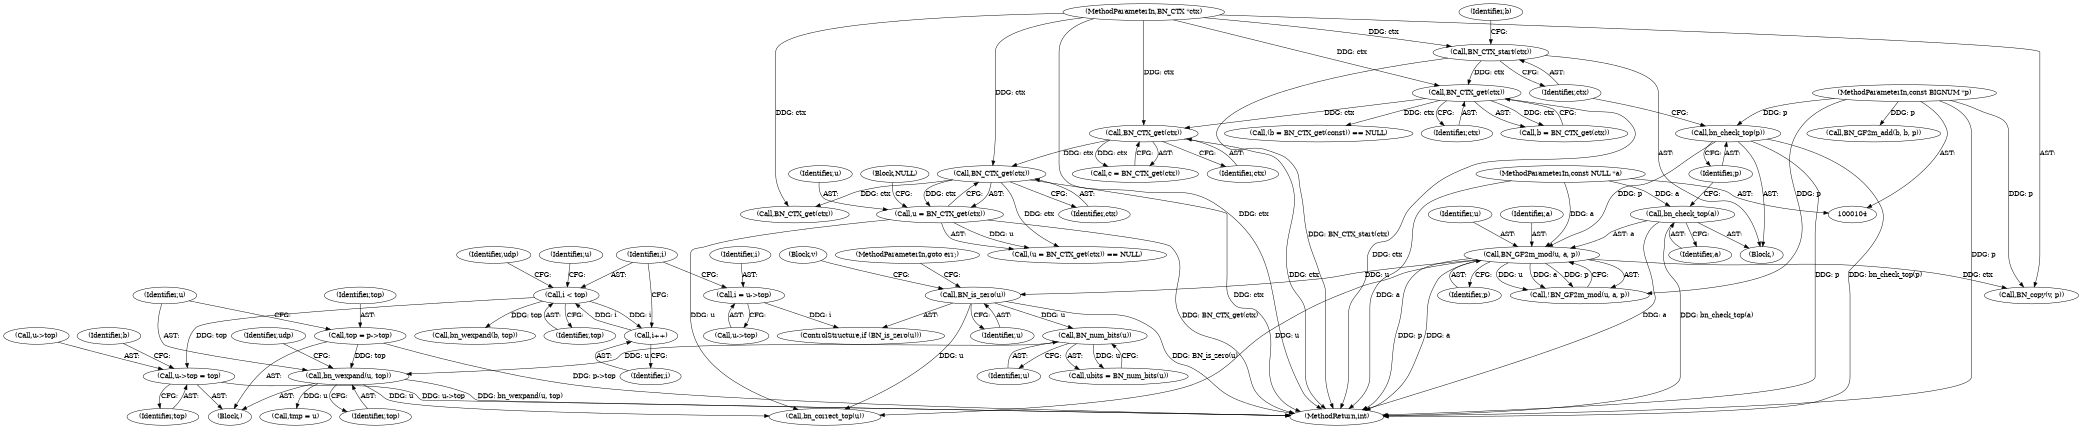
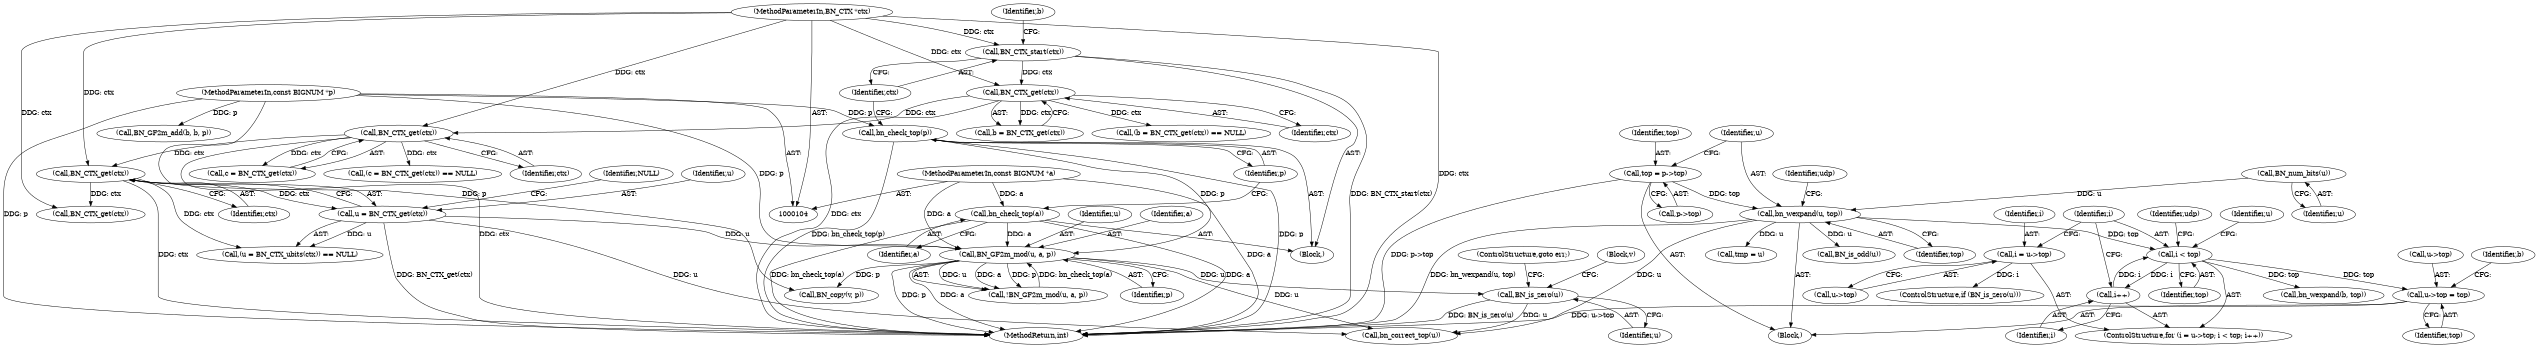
(1745, 34) -> (811, 112)
(1319, 134) -> (1181, 134)
none -> (413, 174)
(895, 174) -> (631, 174)
(1561, 174) -> (989, 174)
none -> (1680, 214)
none -> (2005, 225)
none -> (701, 231)
(1623, 235) -> (1019, 235)
(1800, 238) -> (686, 136)
(907, 255) -> (1523, 255)
(1077, 255) -> (290, 255)
none -> (1849, 255)
(1601, 275) -> (1075, 275)
(1978, 275) -> (868, 275)
(920, 315) -> none
(1031, 315) -> none
none -> (2184, 336)
(1119, 376) -> none
